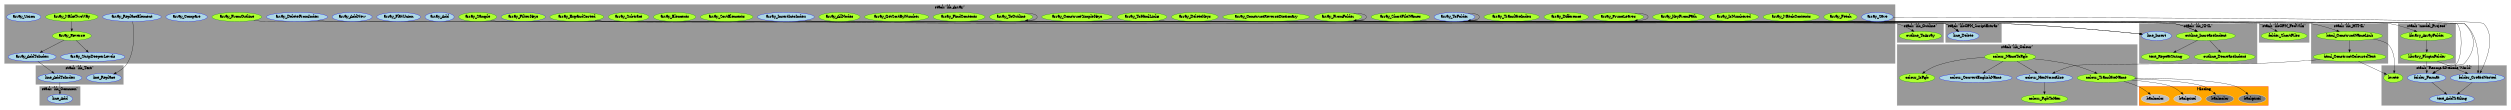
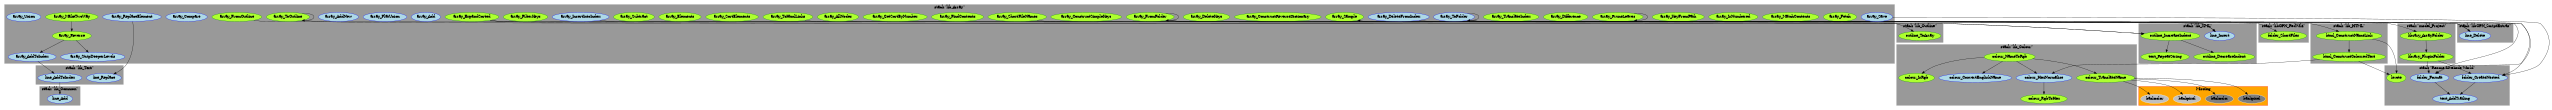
(523, 17) -> (526, 17)
(1224, 22) -> (1916, 22)
